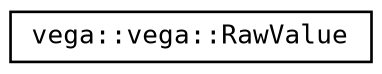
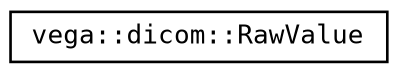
(191, 37) -> (199, 37)
